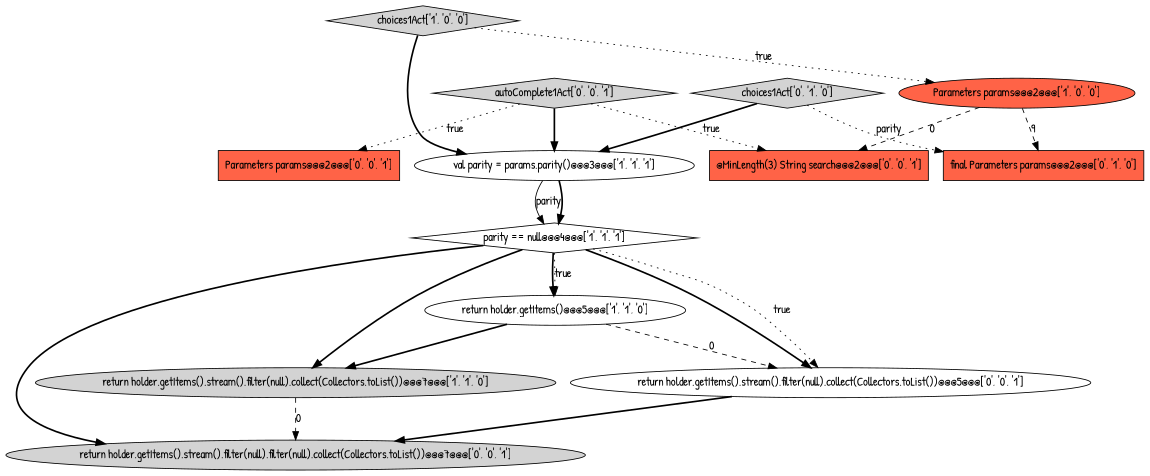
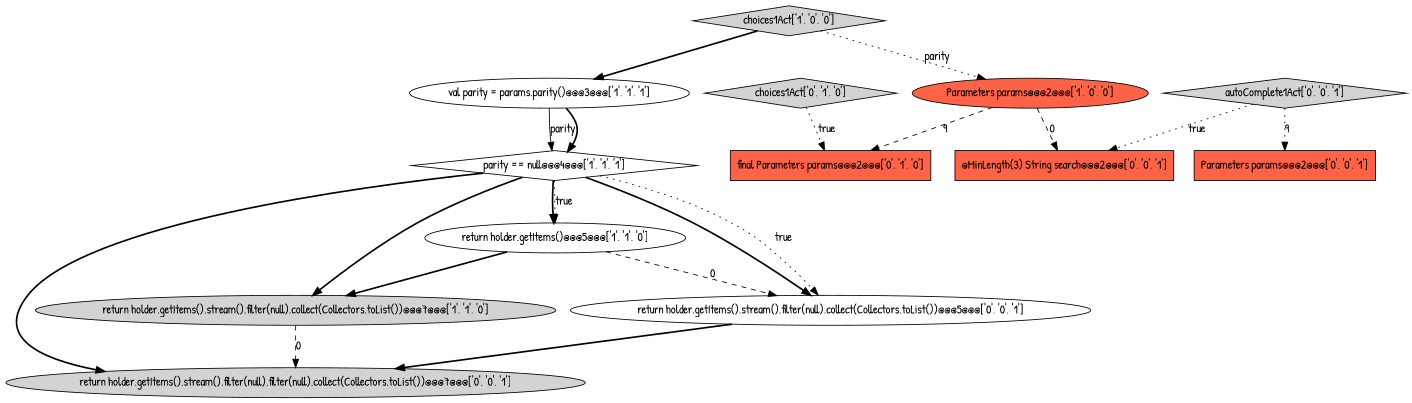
(764, 57) -> (938, 57)
(690, 124) -> none
(554, 125) -> none
(455, 129) -> (1287, 129)
(889, 129) -> (827, 129)
